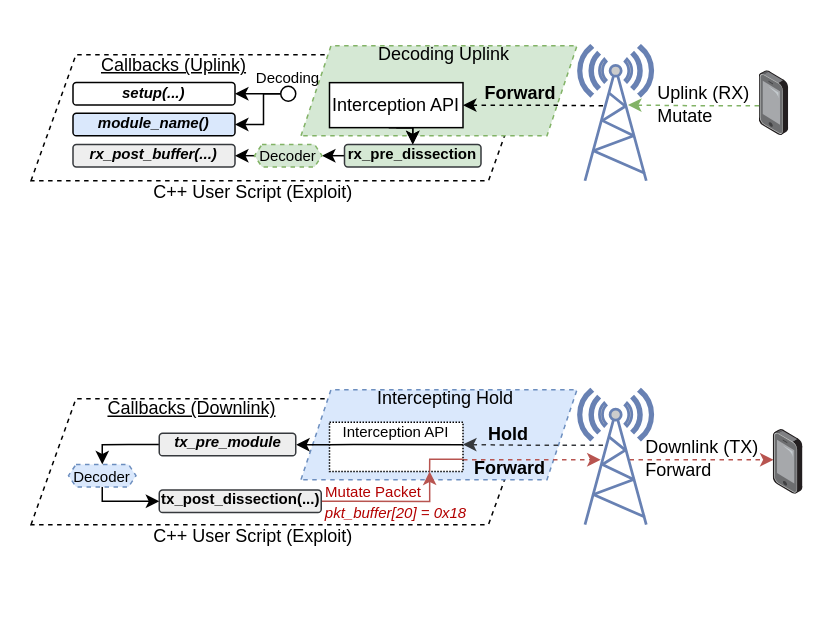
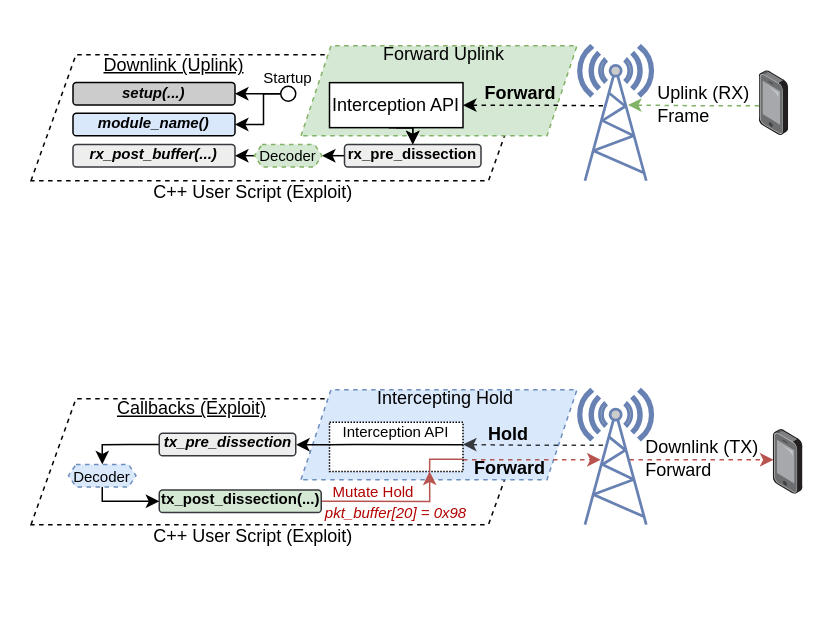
(444, 55) -> (444, 55)
(174, 65) -> (174, 65)
(288, 77) -> (288, 77)
(154, 94) -> (154, 94)
(706, 104) -> (706, 104)
(413, 156) -> (413, 156)
(192, 409) -> (192, 409)
(228, 442) -> (228, 442)
(374, 491) -> (374, 491)
(240, 501) -> (240, 501)
(396, 512) -> (396, 512)
